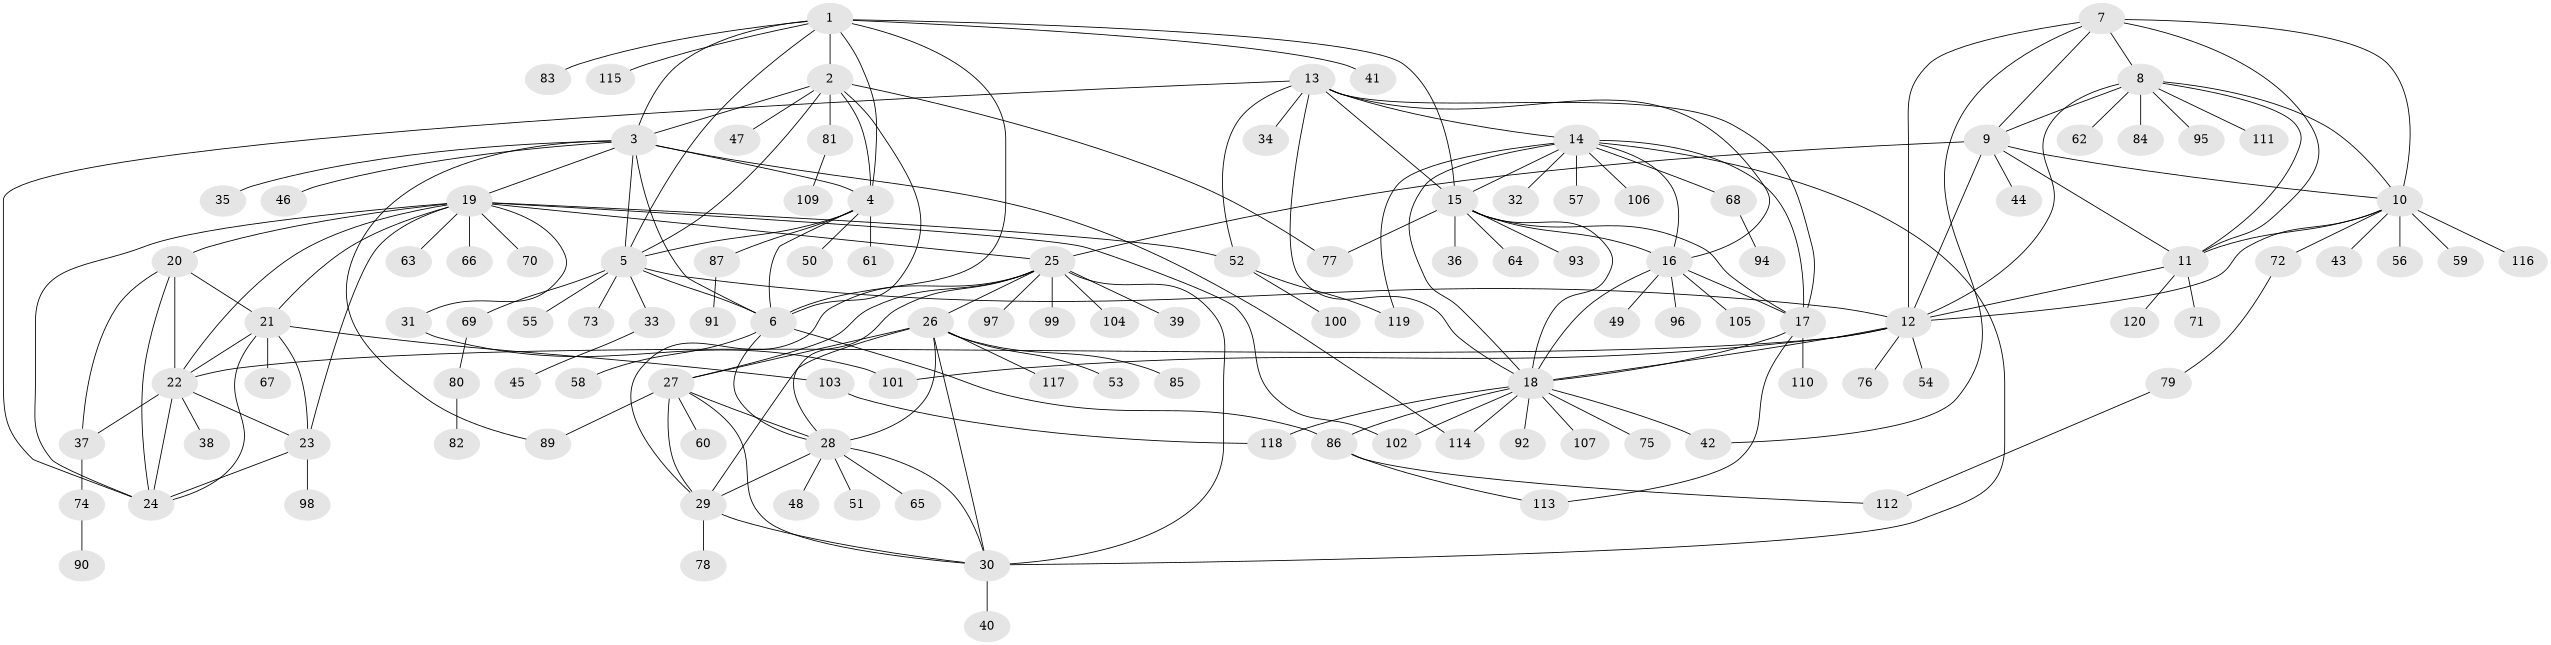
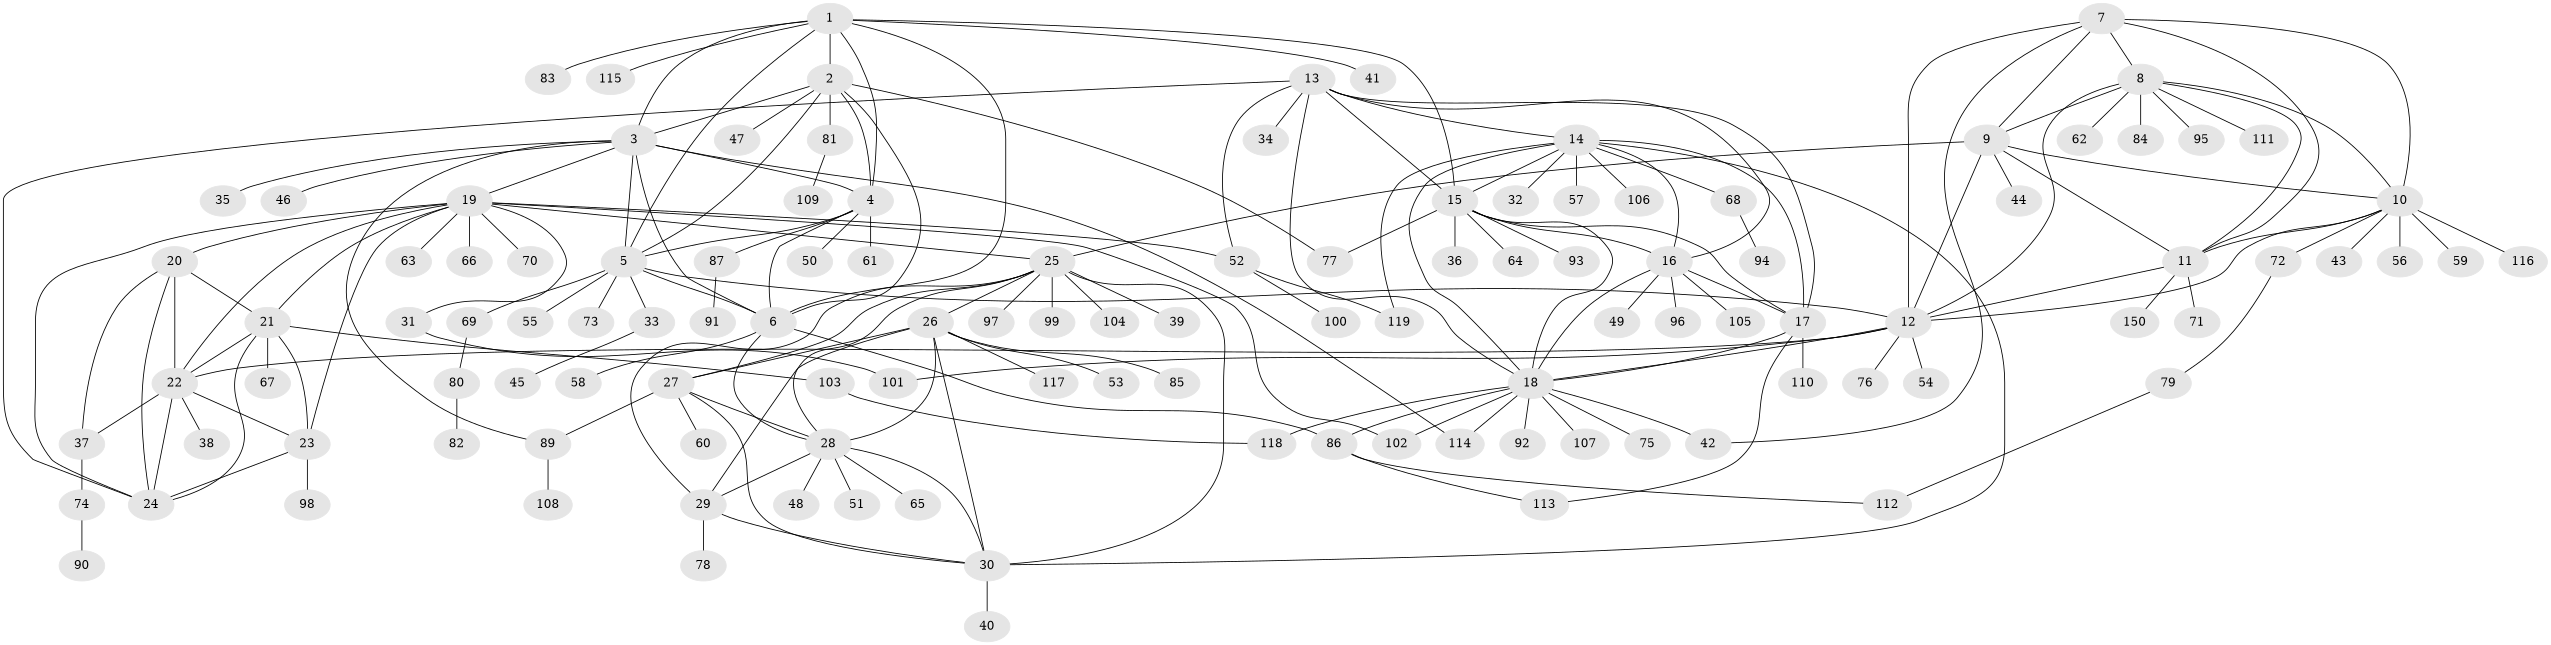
(2135, 323) -> (2135, 323)
(670, 448) -> none
none -> (548, 505)
